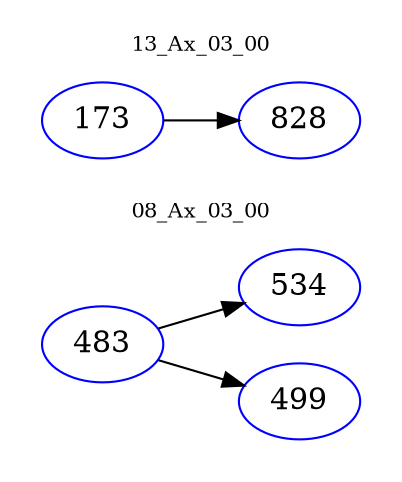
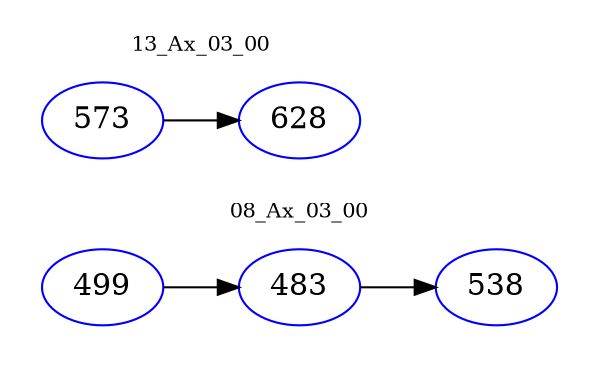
(103, 120) -> (103, 120)
(300, 120) -> (300, 120)
(300, 287) -> (496, 287)
(191, 370) -> (191, 287)
